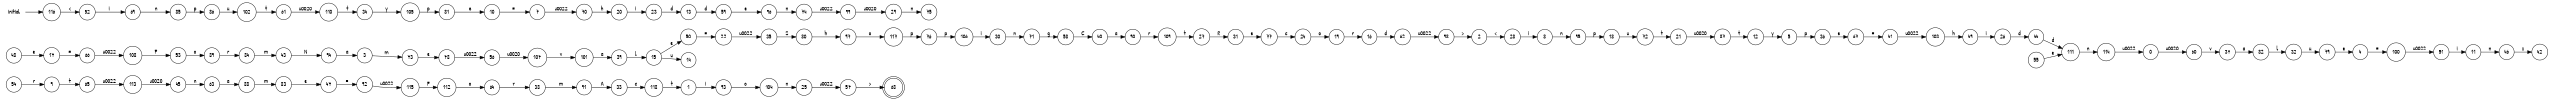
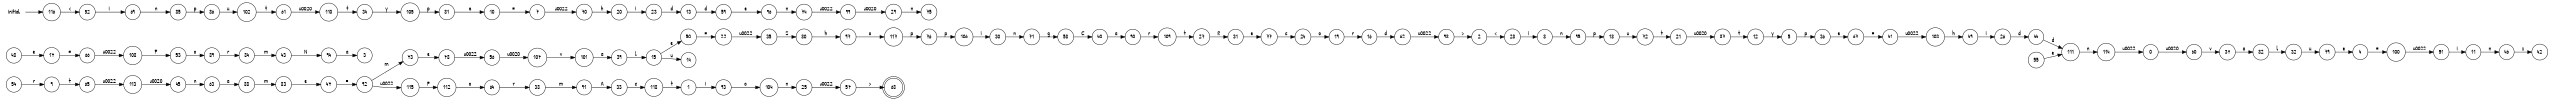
(385, 56) -> (386, 72)
